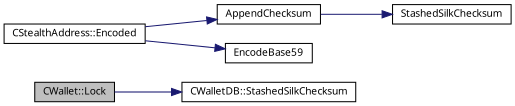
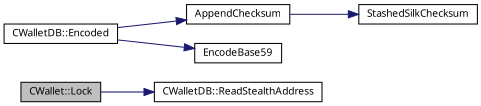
(75, 34) -> (61, 34)
(269, 92) -> (238, 92)
